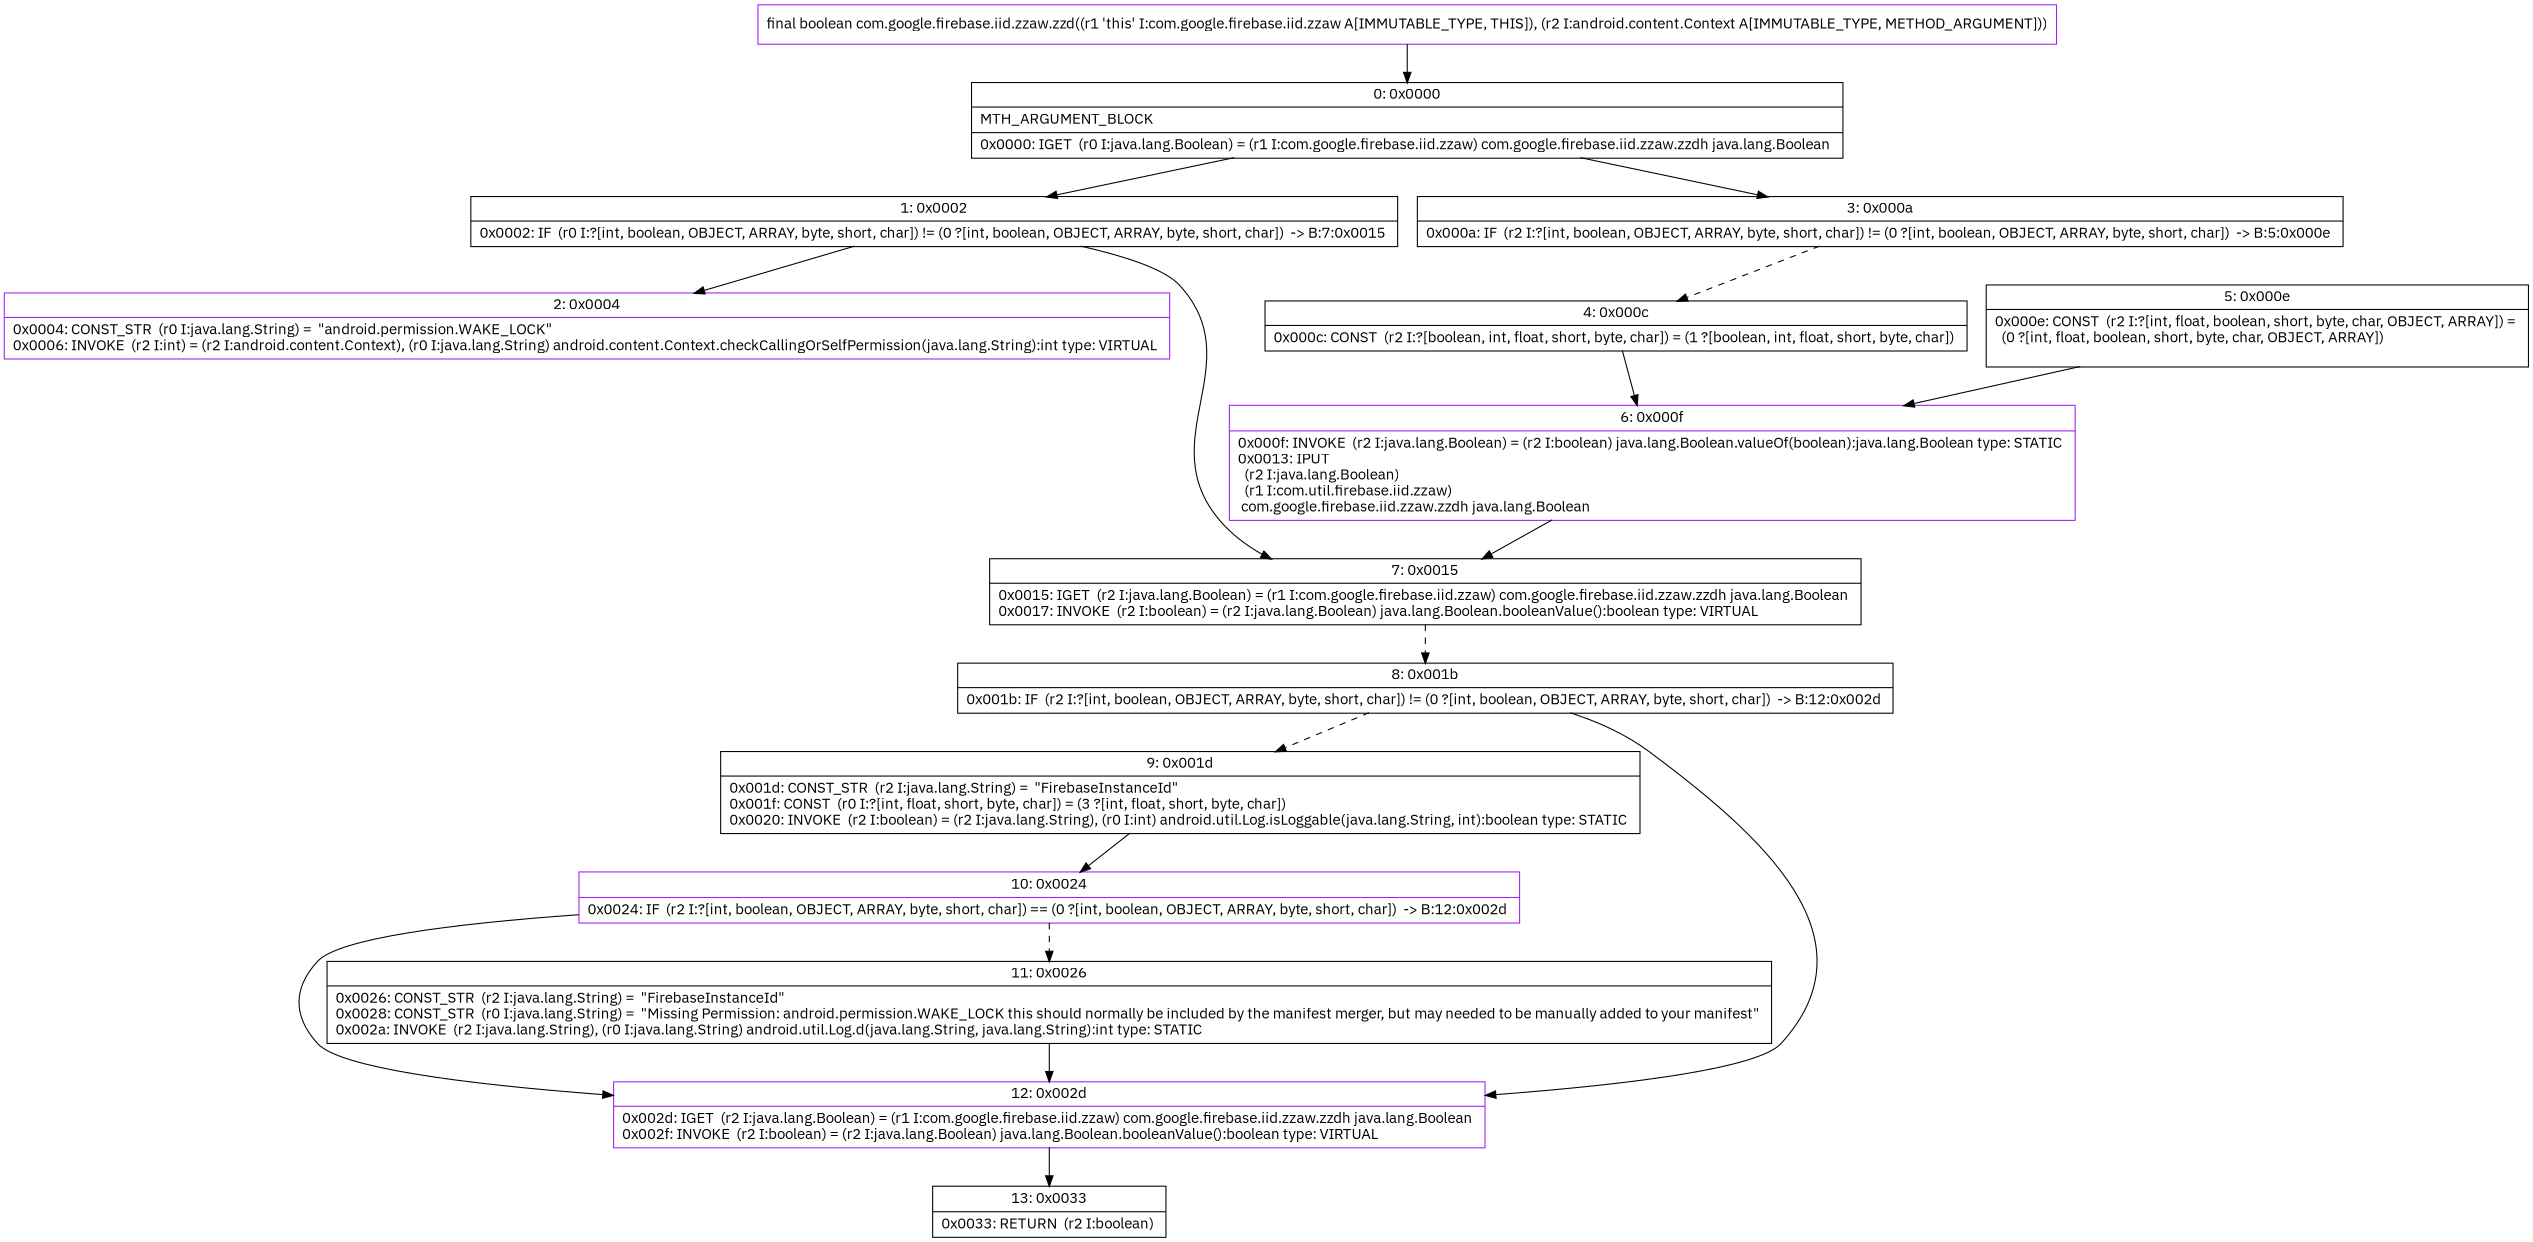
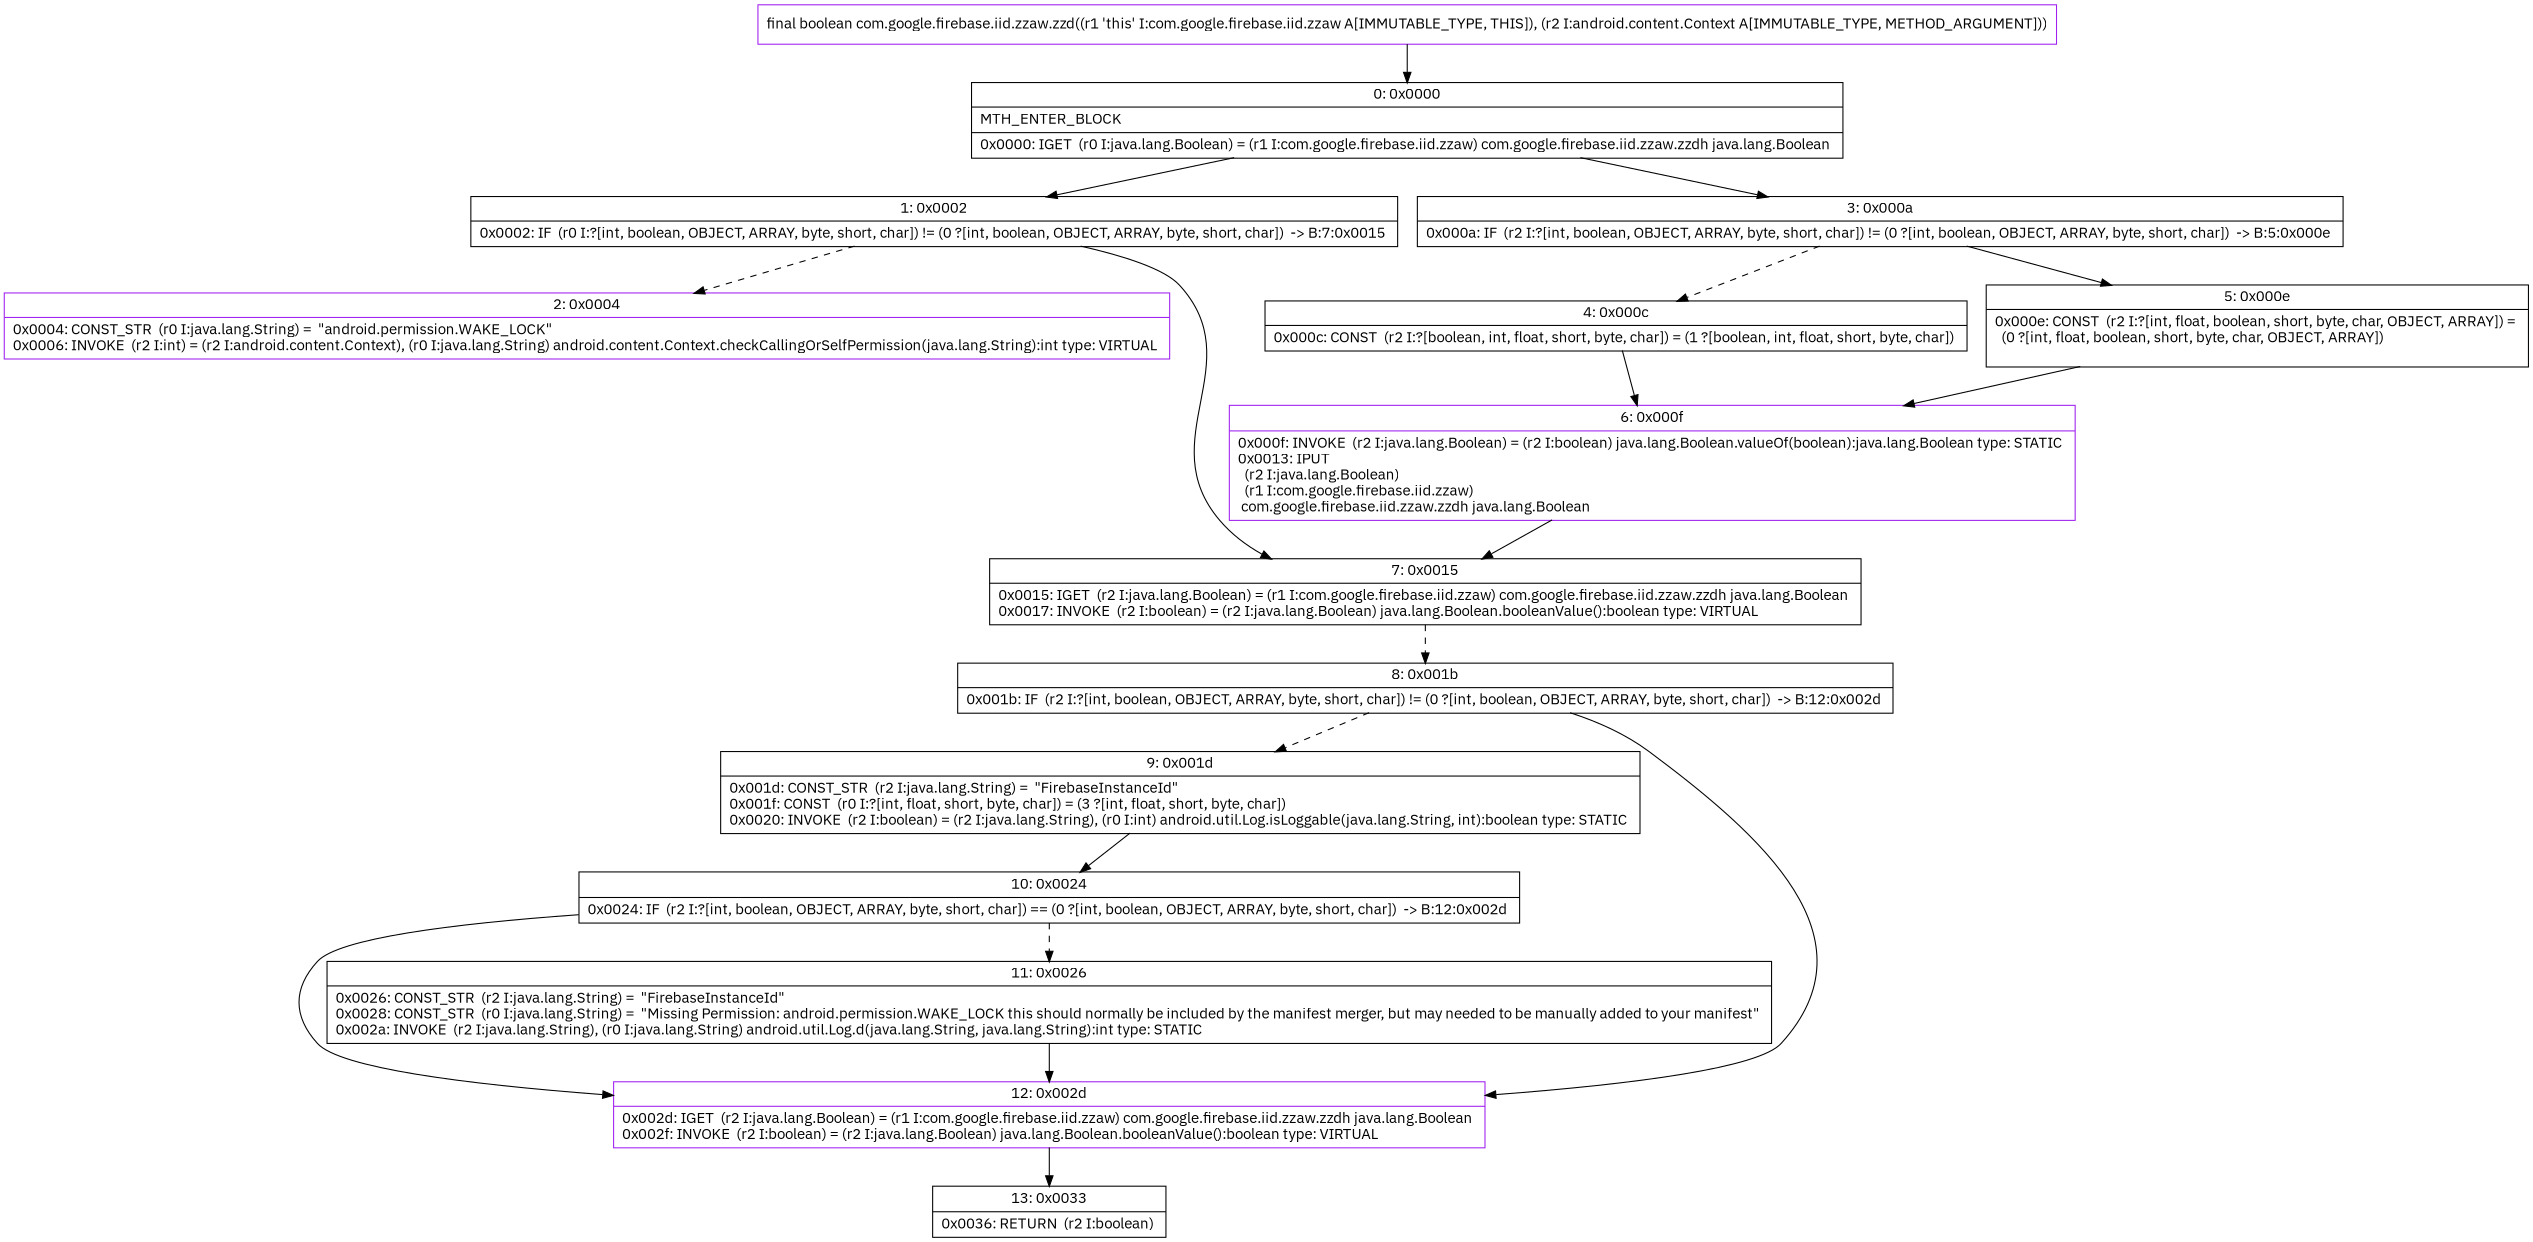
(1067, 119) -> (1051, 119)
none -> (2034, 264)
(779, 268) -> (779, 268)
(1345, 491) -> (1356, 491)
(1049, 897) -> (1049, 897)
(1049, 1224) -> (1049, 1224)
